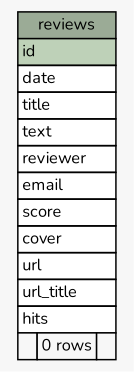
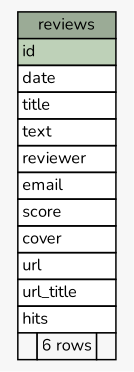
(67, 346) -> (67, 346)
